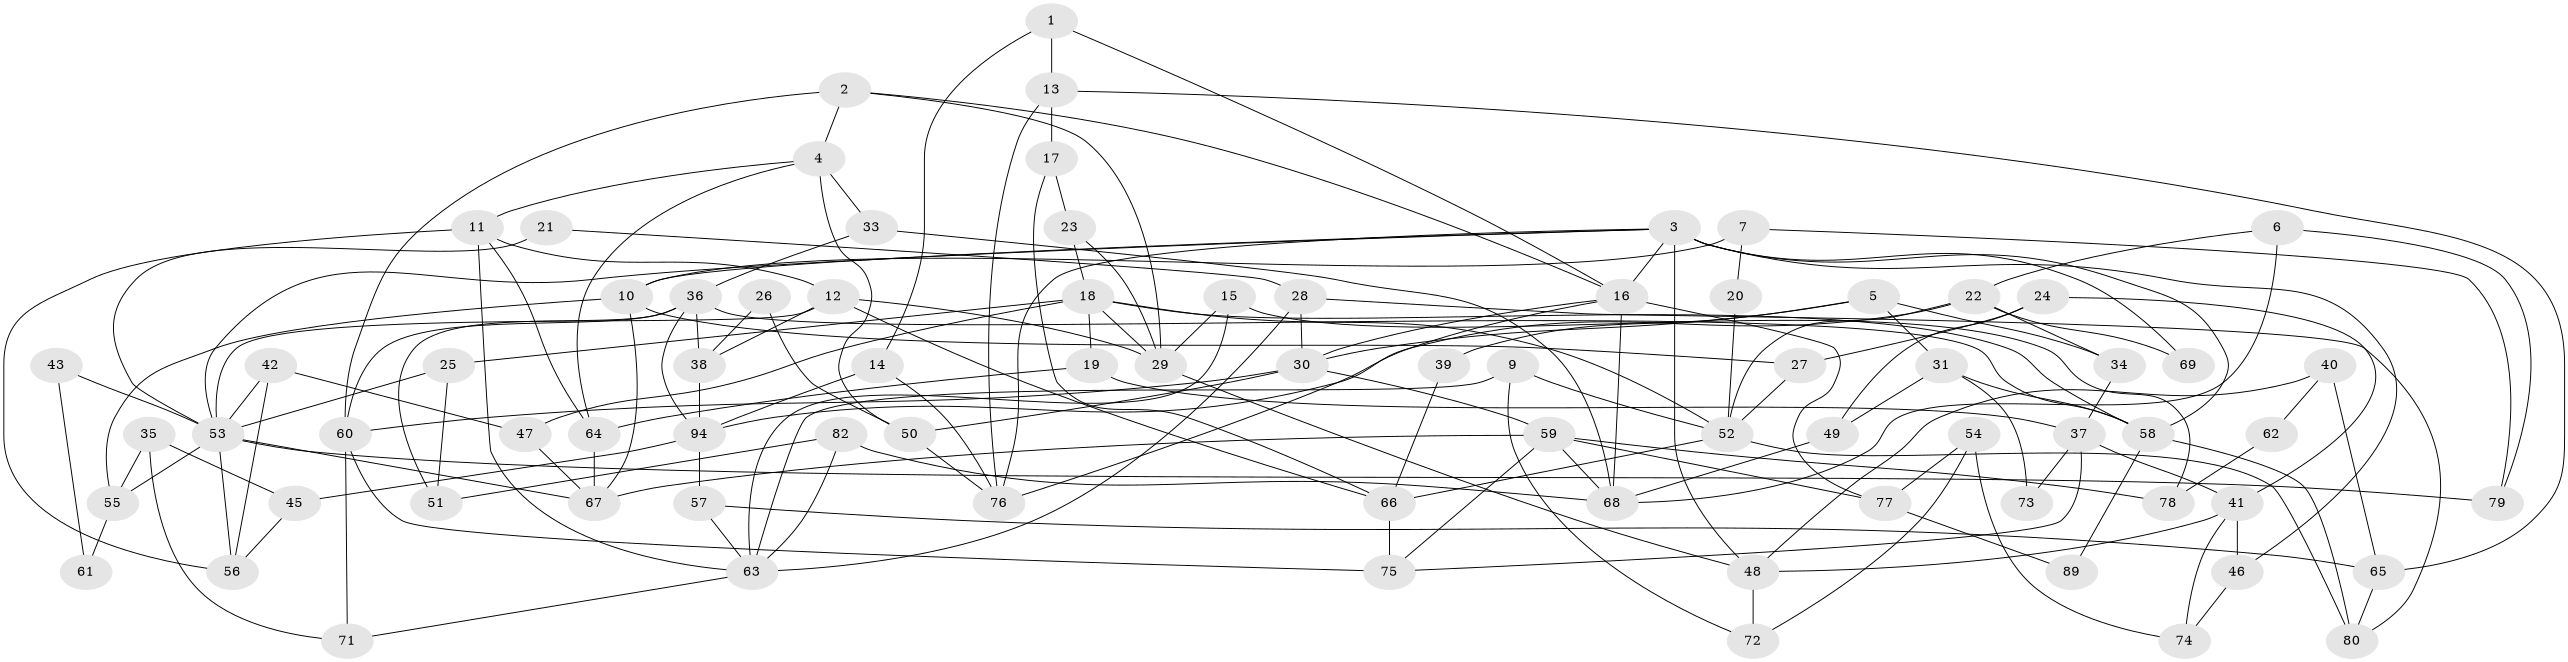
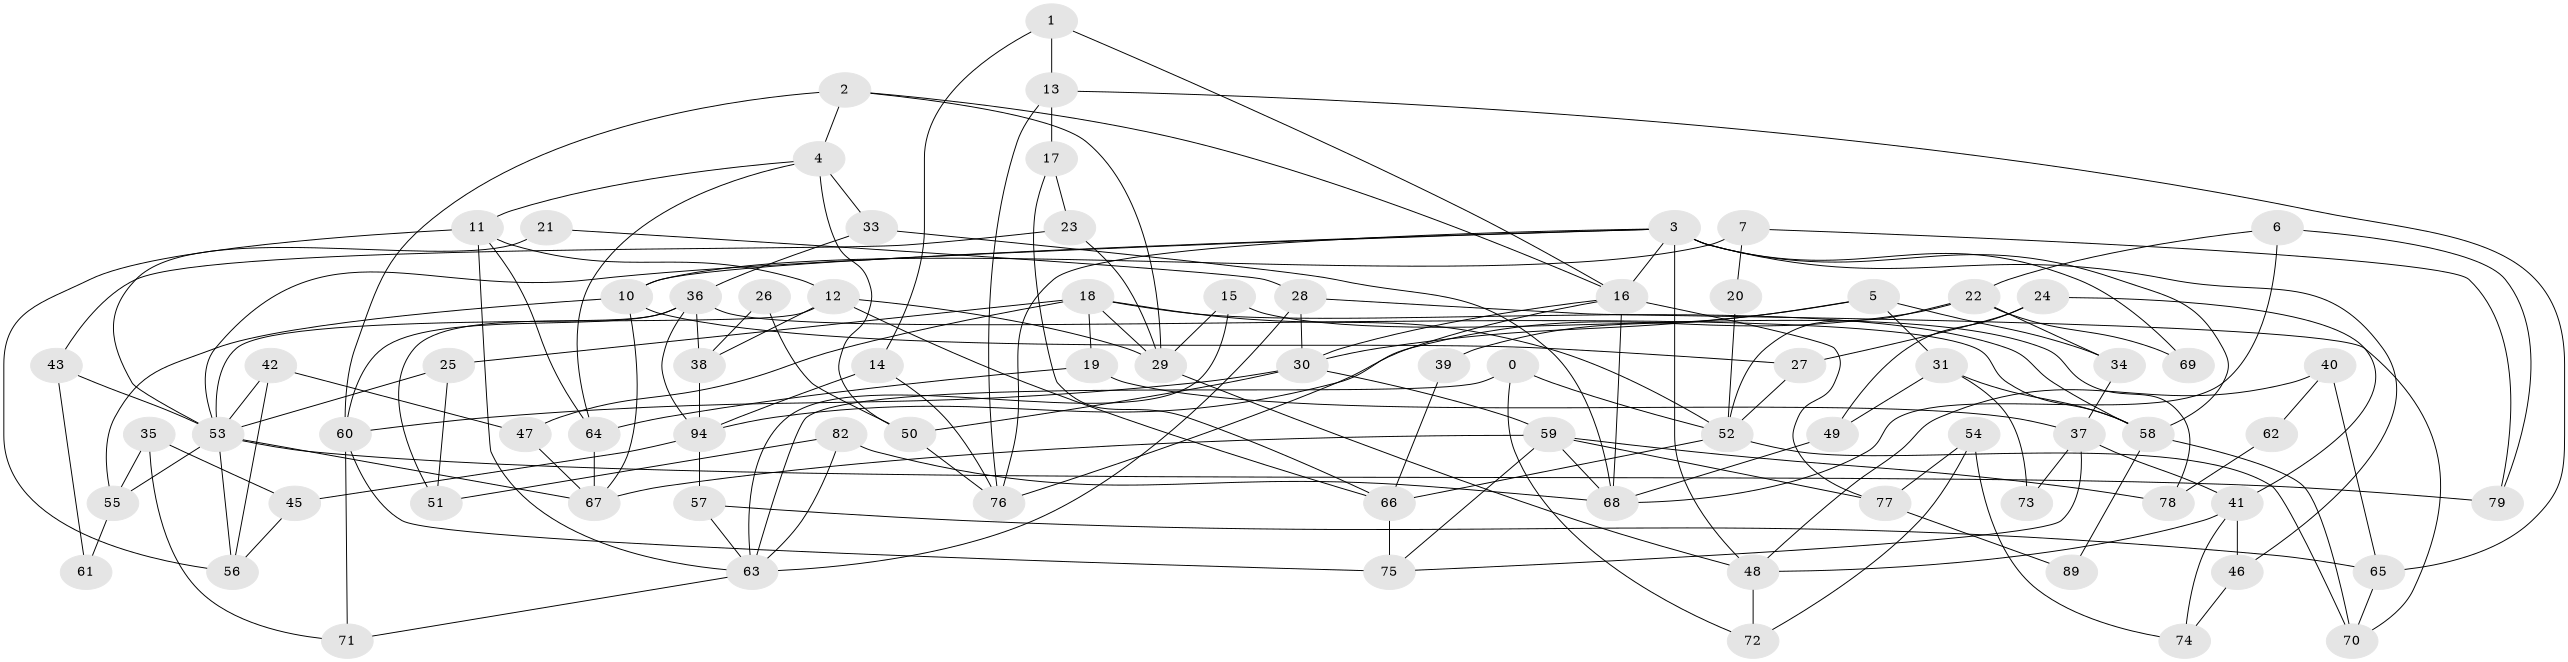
(1079, 262) -> (565, 250)
(1513, 366) -> (1513, 366)
(2352, 641) -> (2352, 641)
